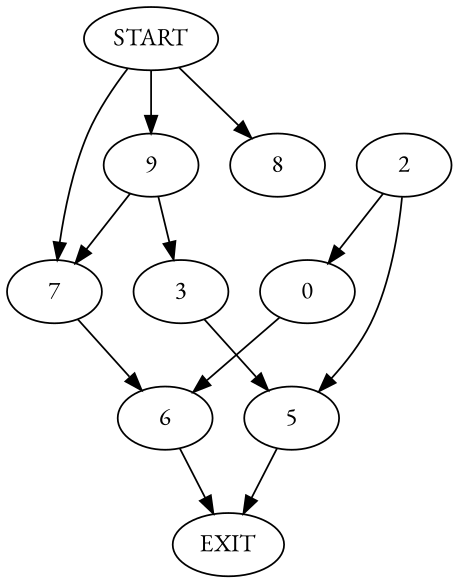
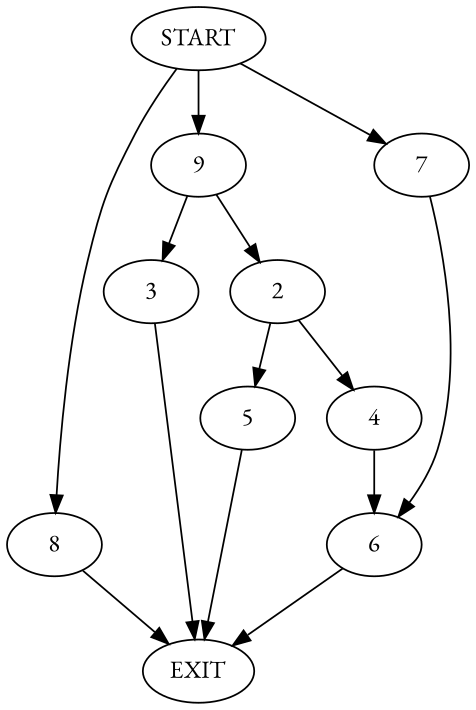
(108, 221) -> (233, 221)
(307, 292) -> (374, 418)
(229, 347) -> (174, 472)
none -> (119, 601)
